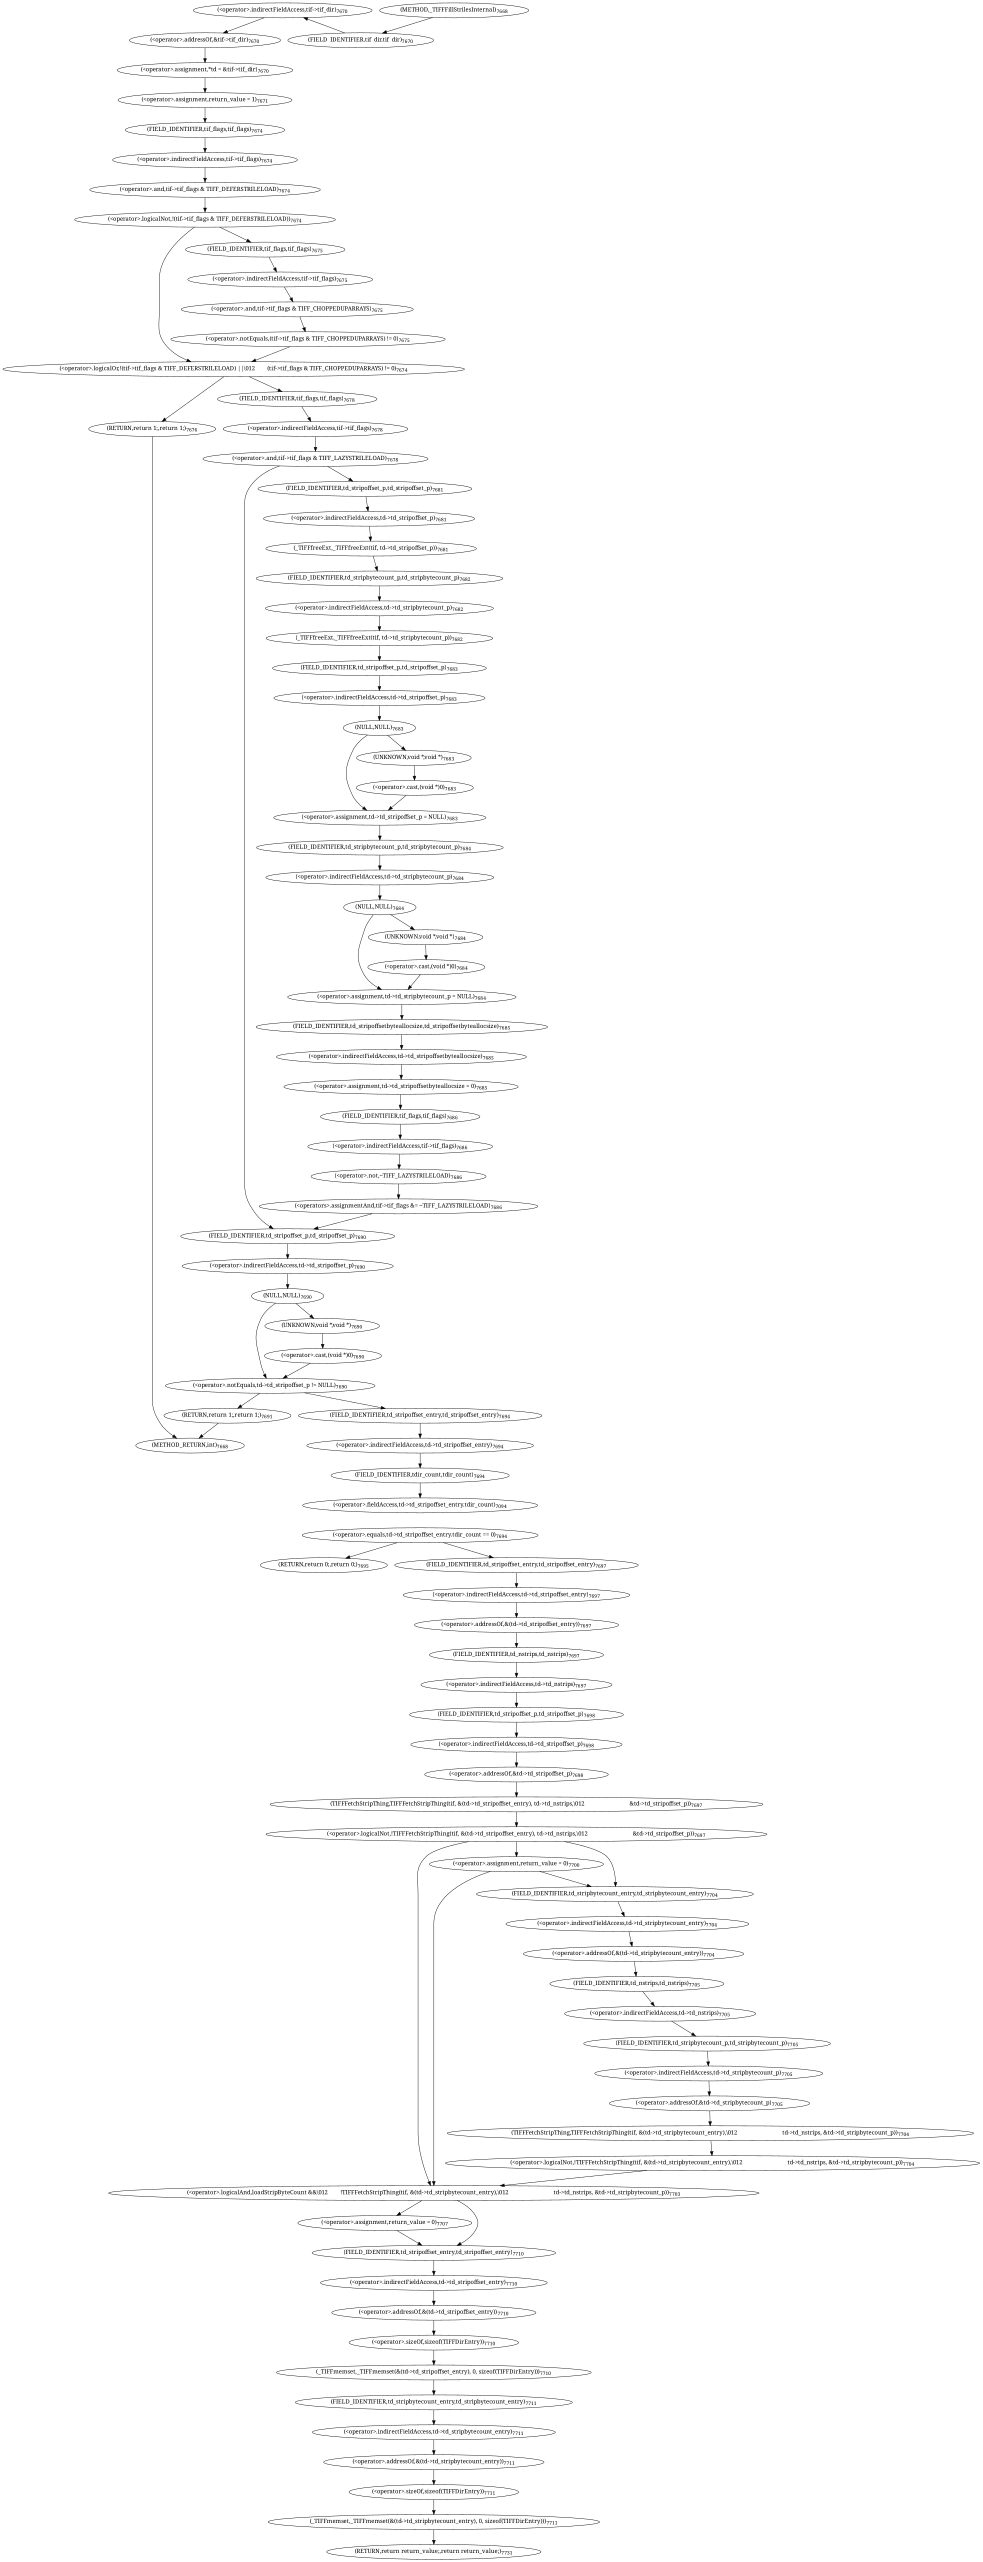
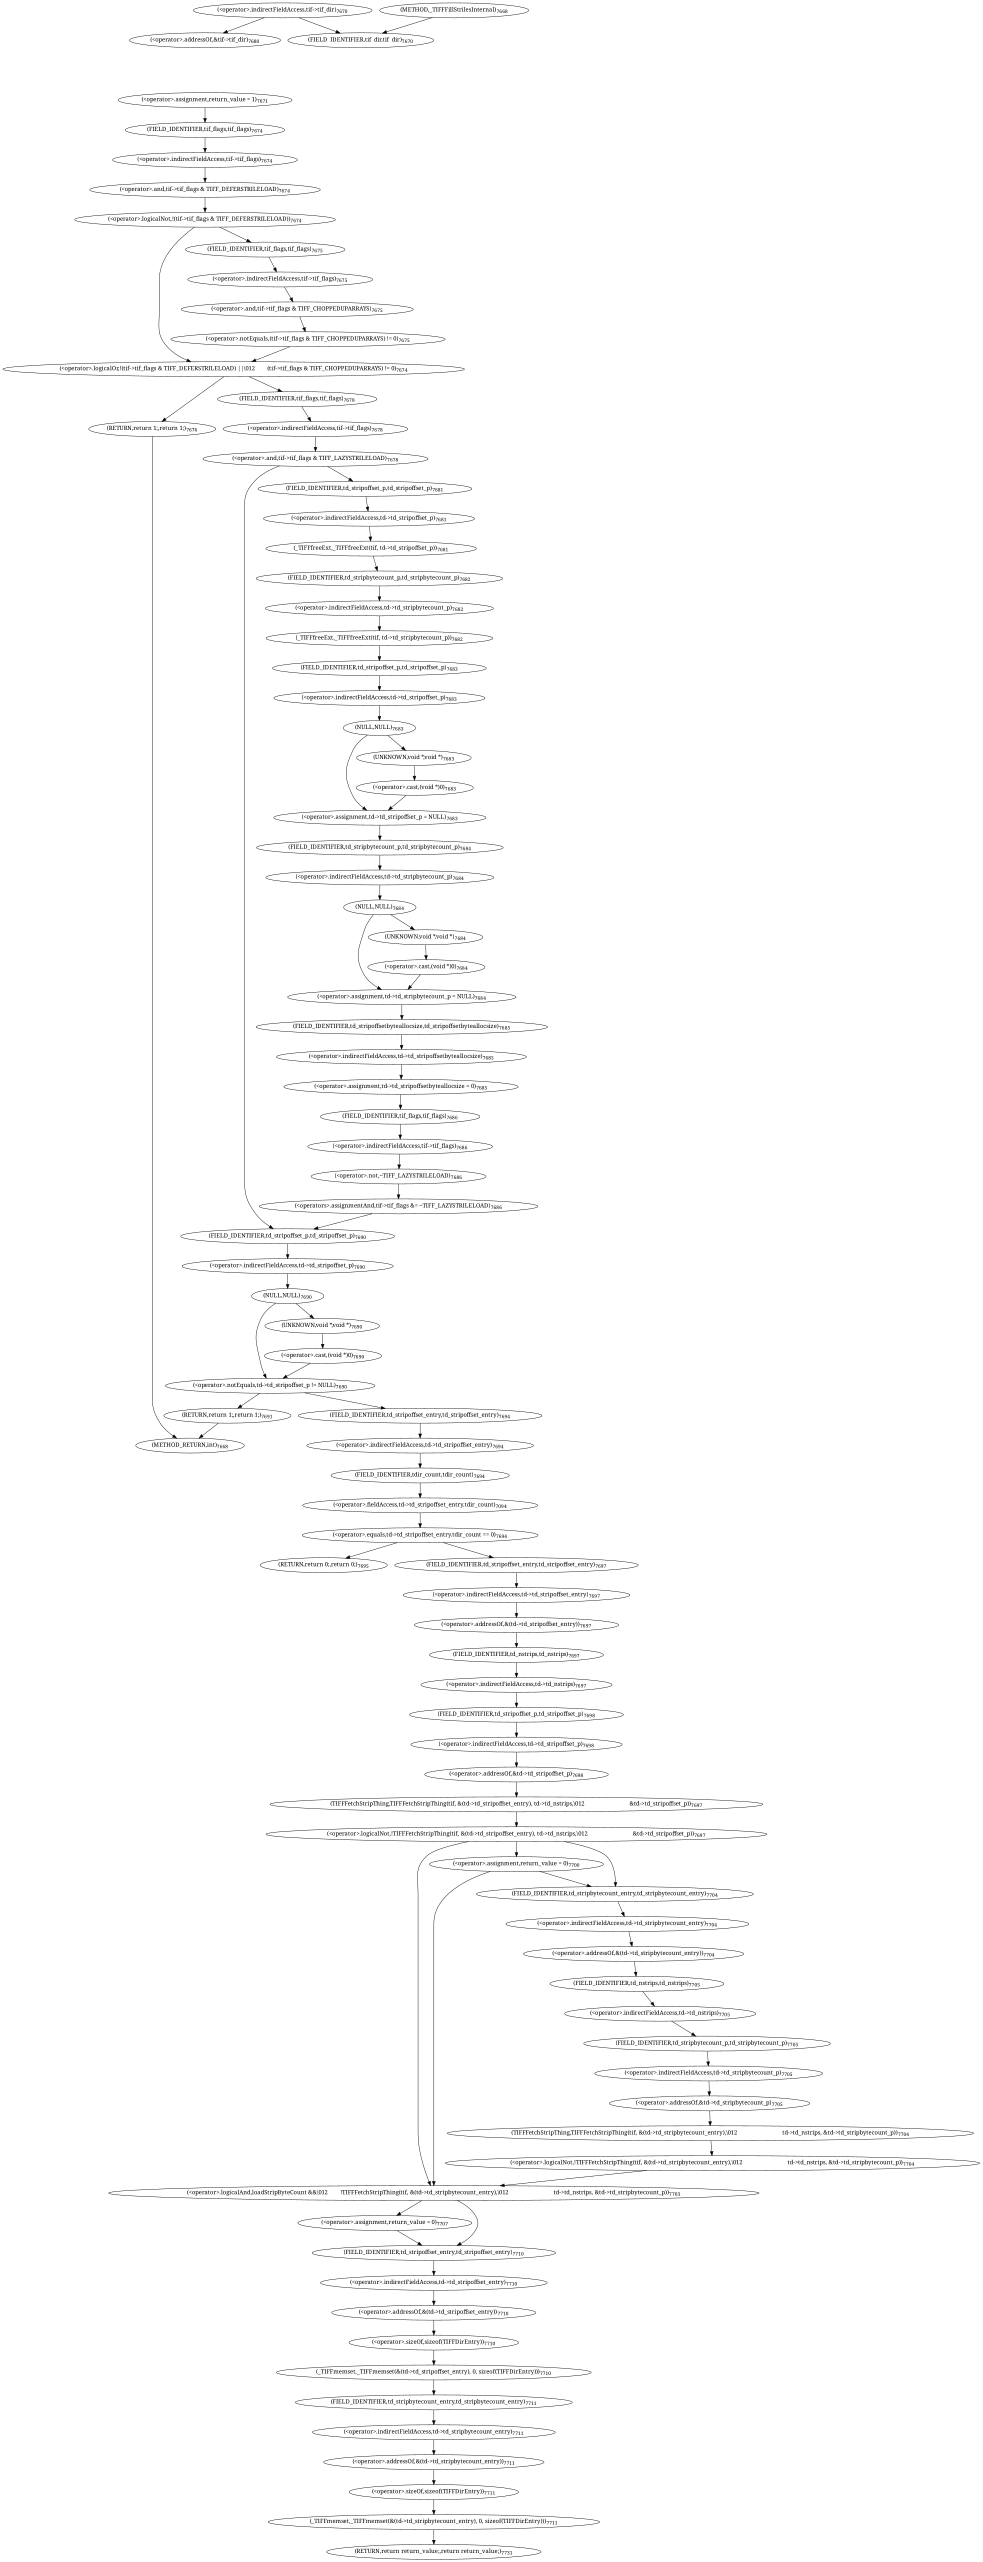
(326, 26) -> (317, 25)
(254, 40) -> (254, 40)
(205, 70) -> none
none -> (420, 1518)
